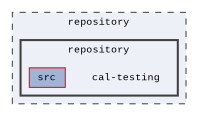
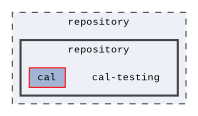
(47, 78) -> (47, 78)
